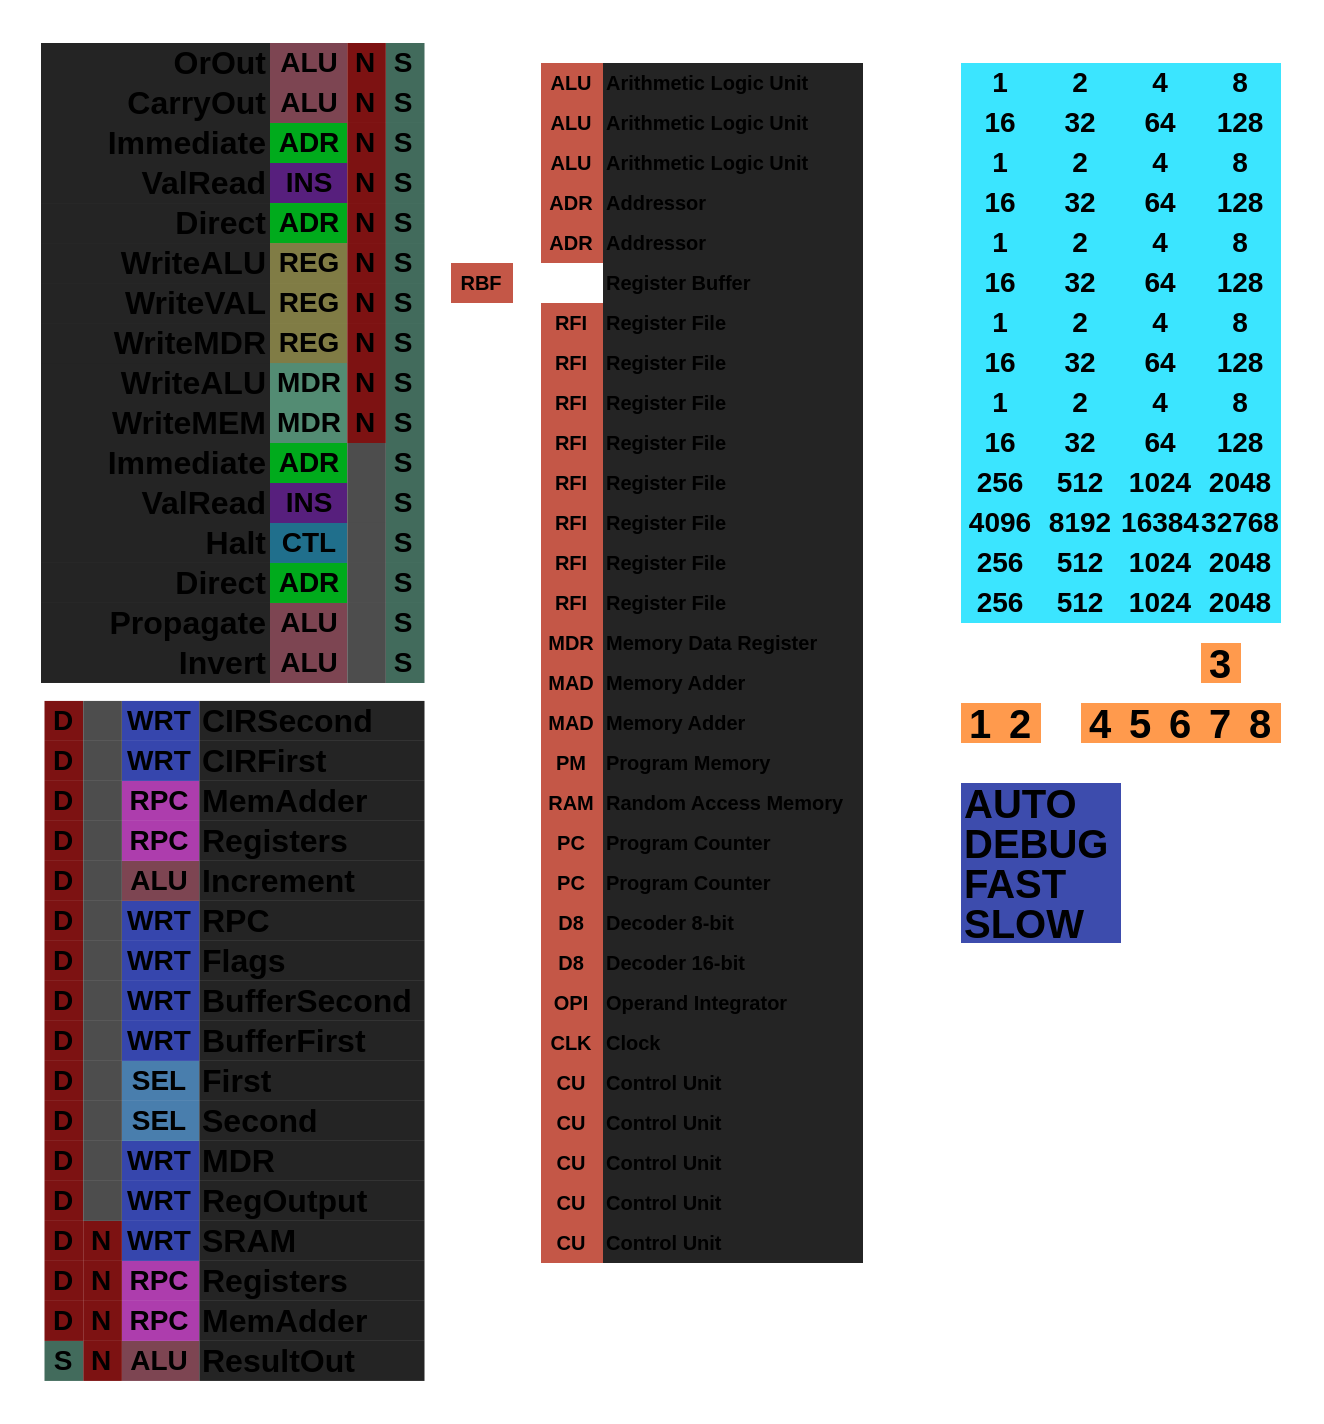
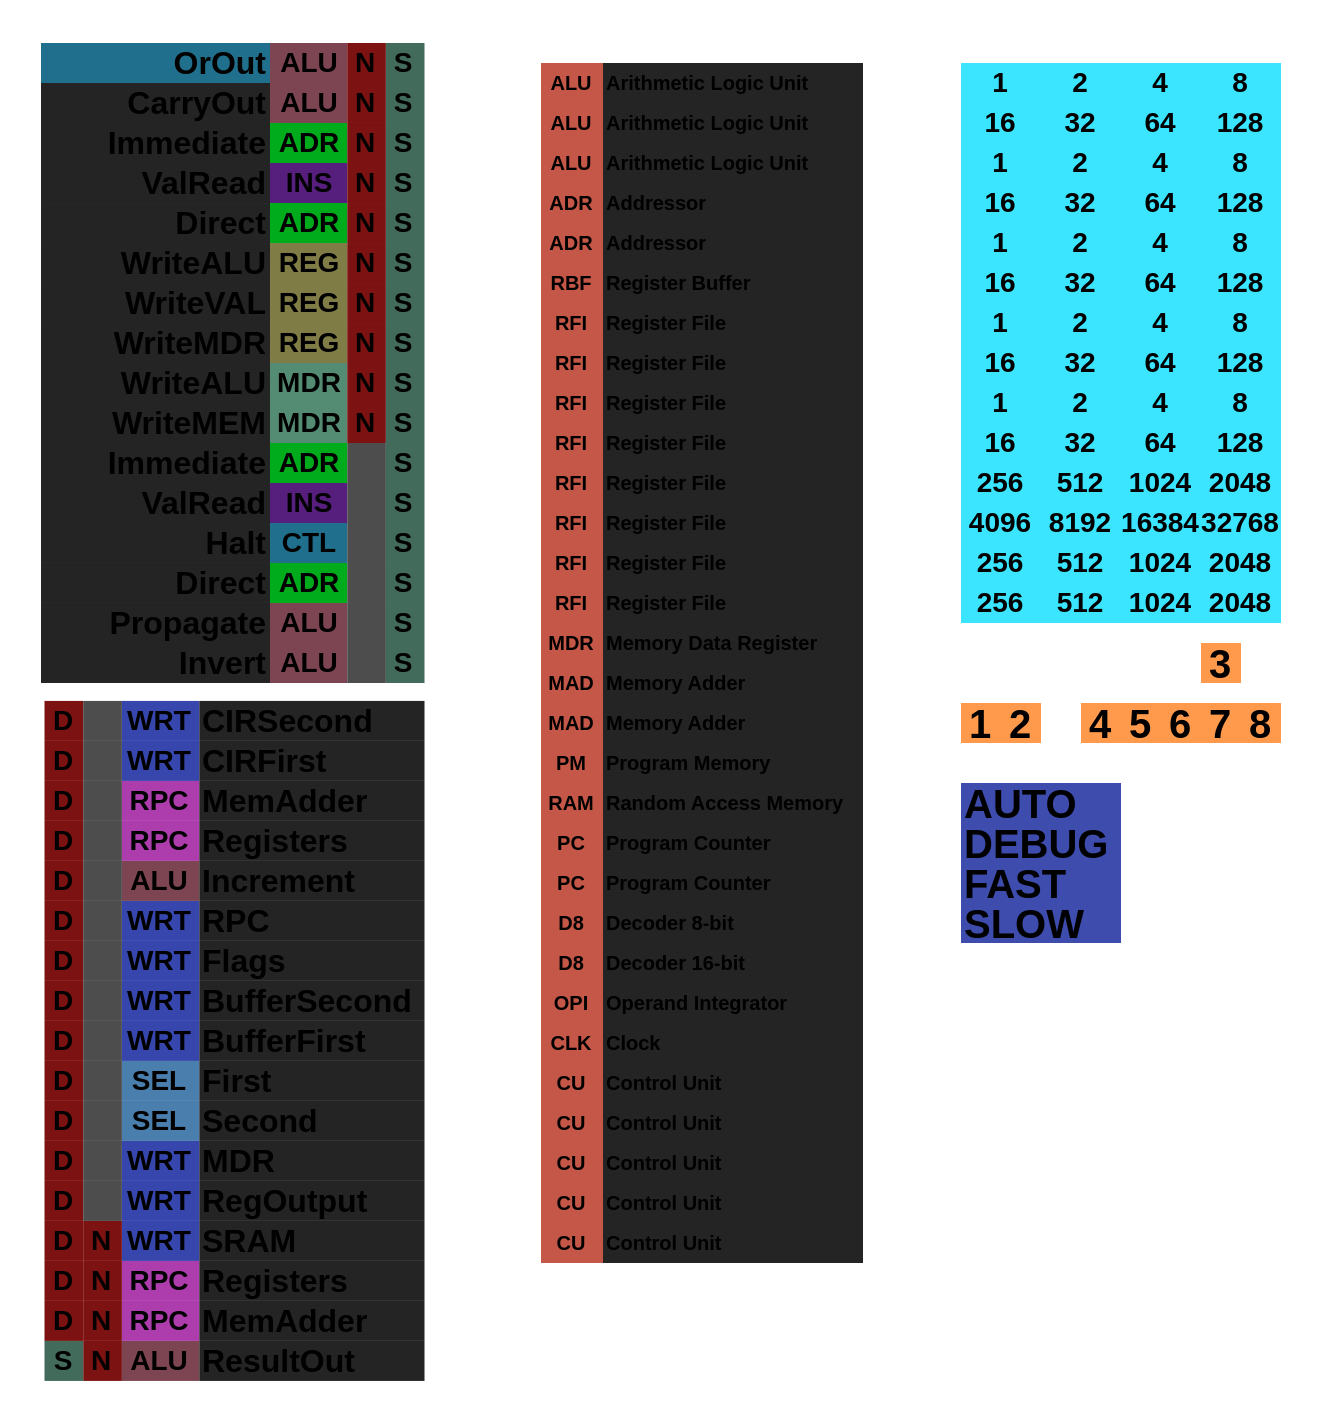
(156, 63) -> (156, 63)
(482, 283) -> (572, 283)
